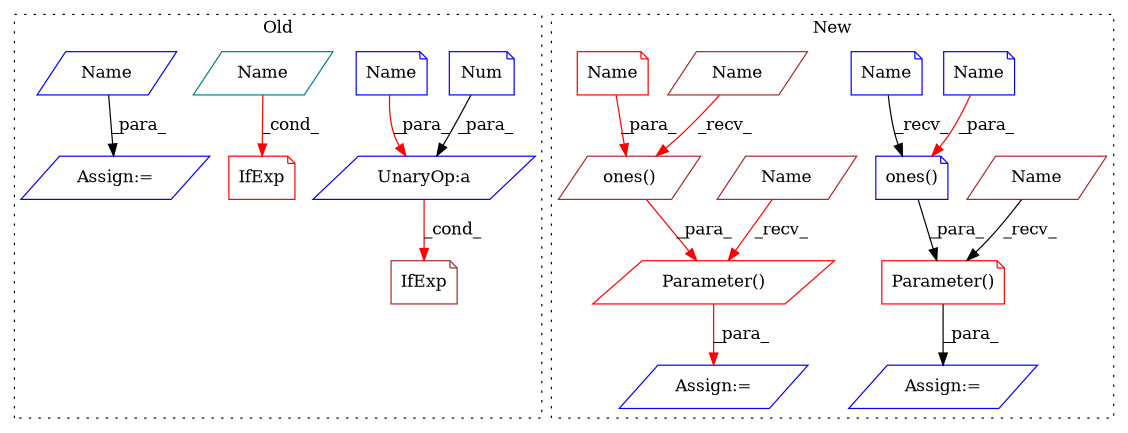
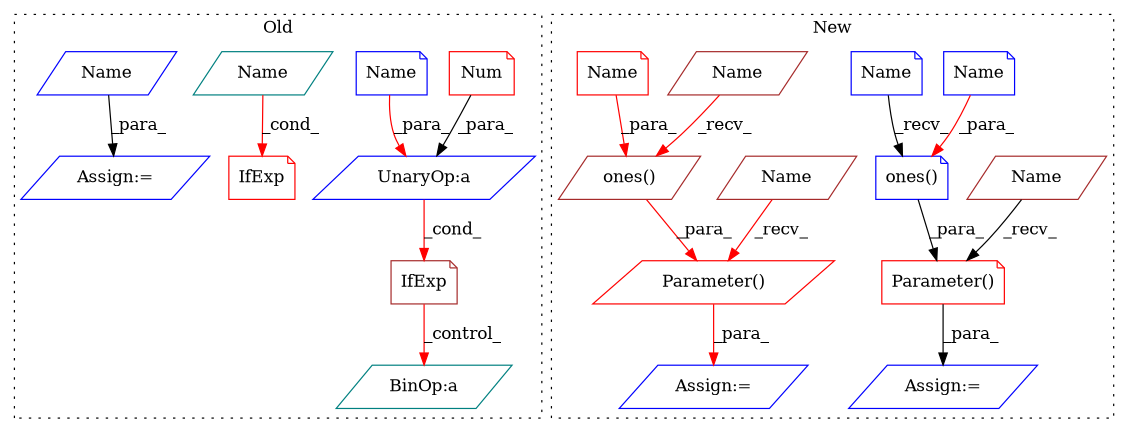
(482, 73) -> (482, 73)
none -> (424, 387)
